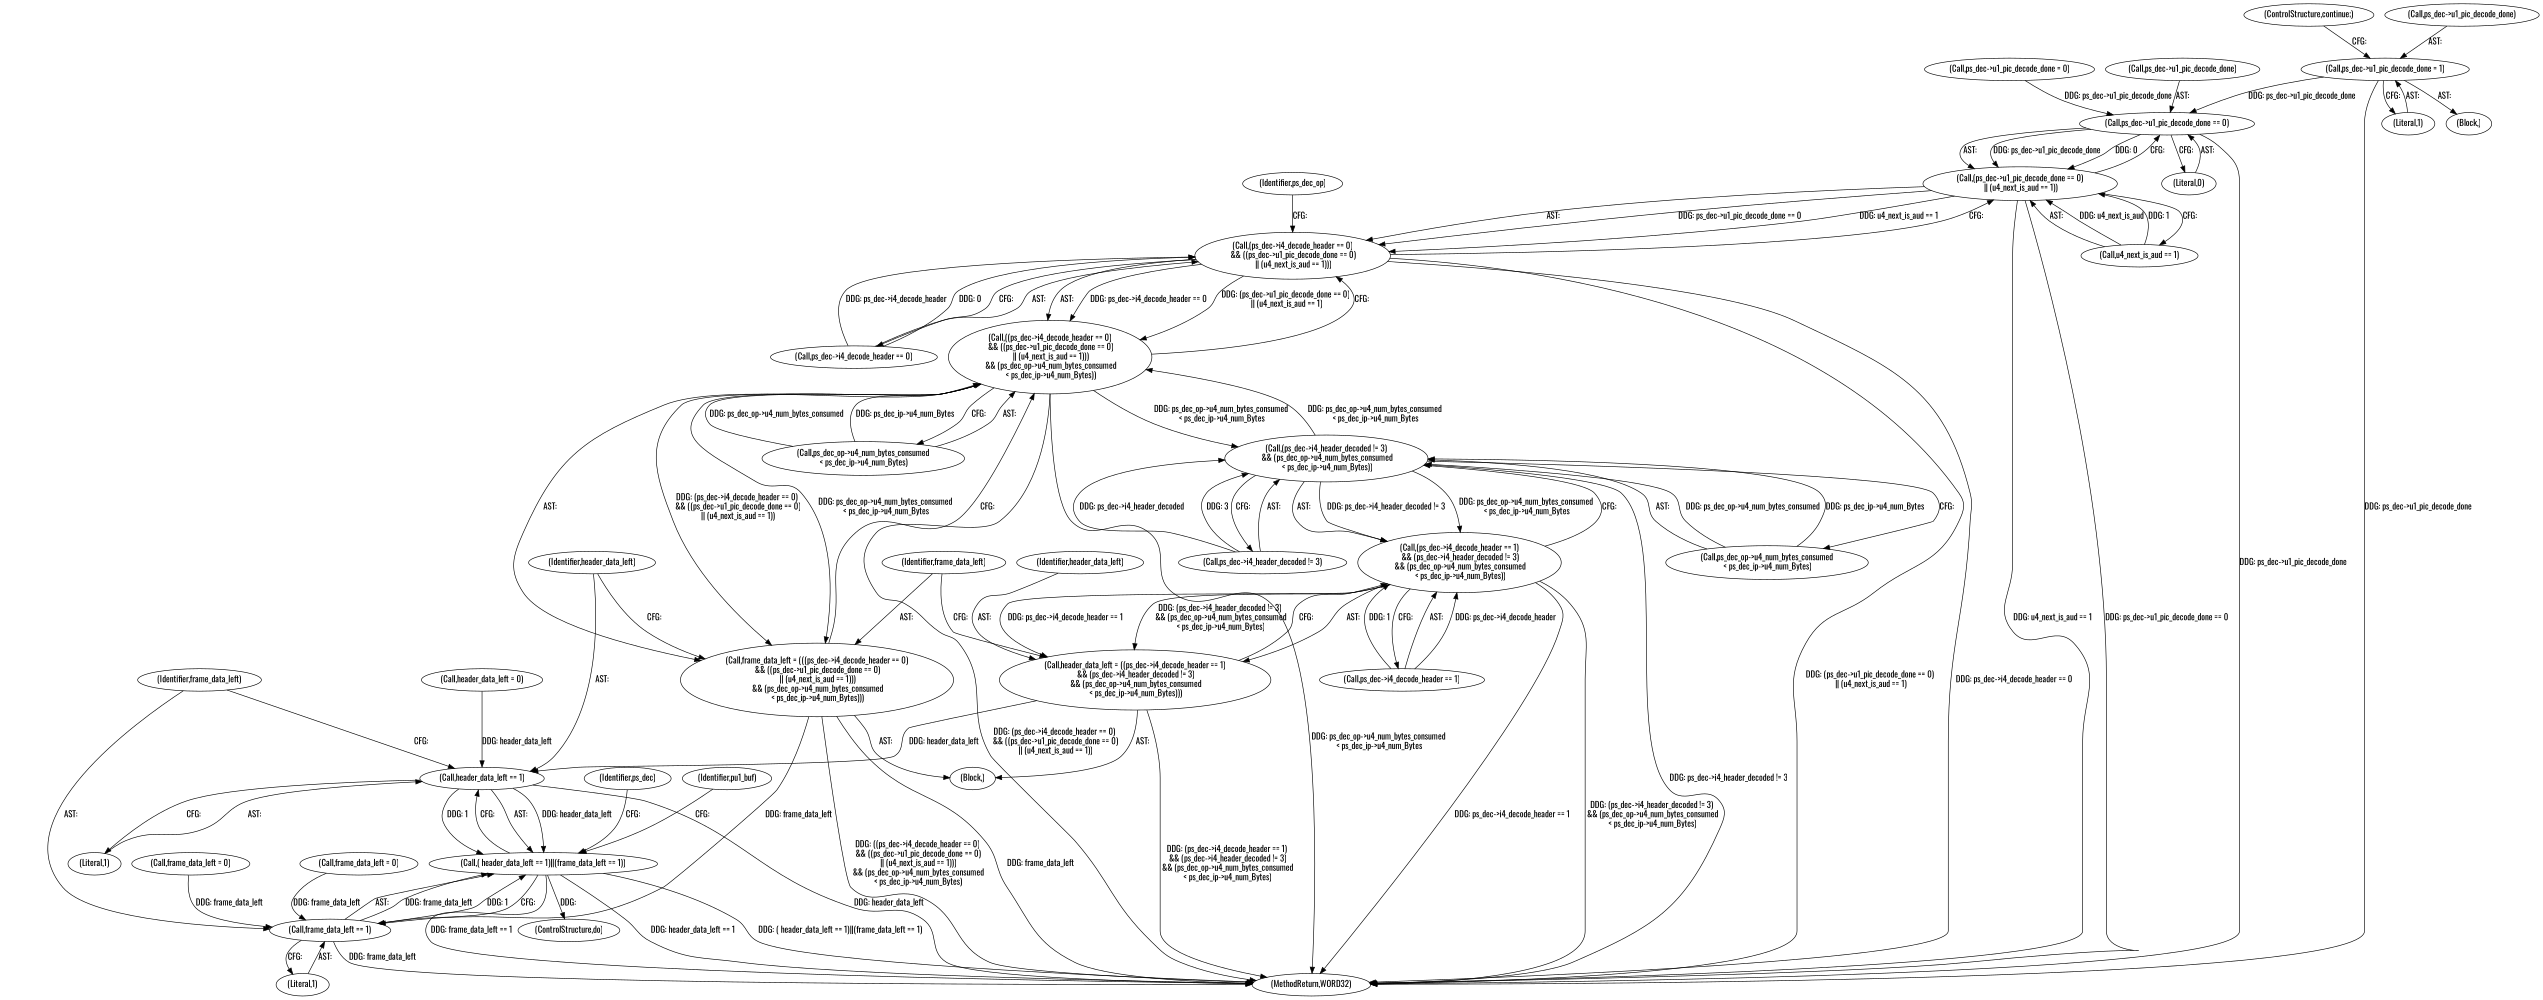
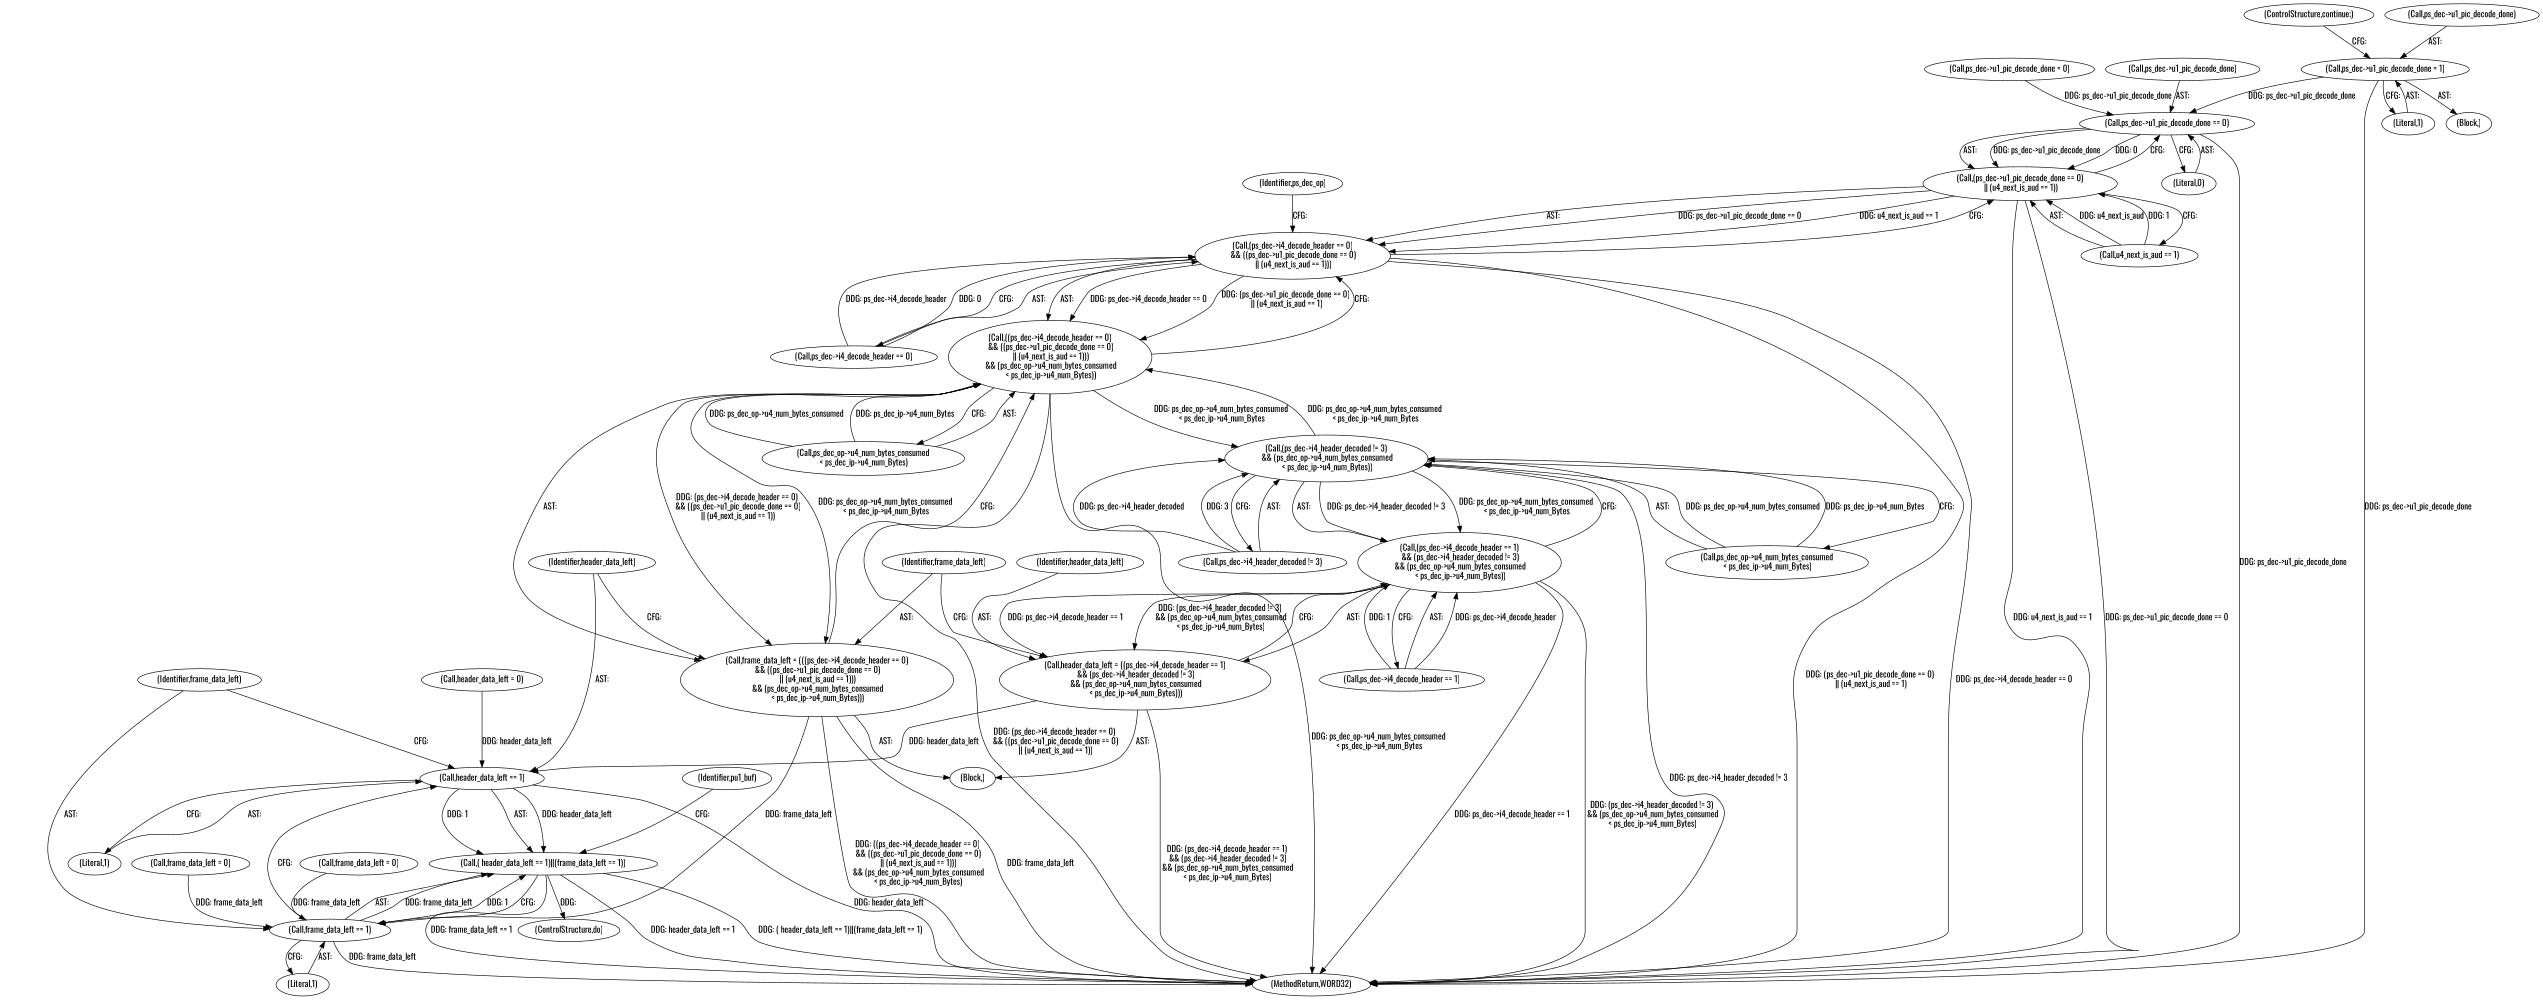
(628, 778) -> none
(481, 831) -> (305, 822)
